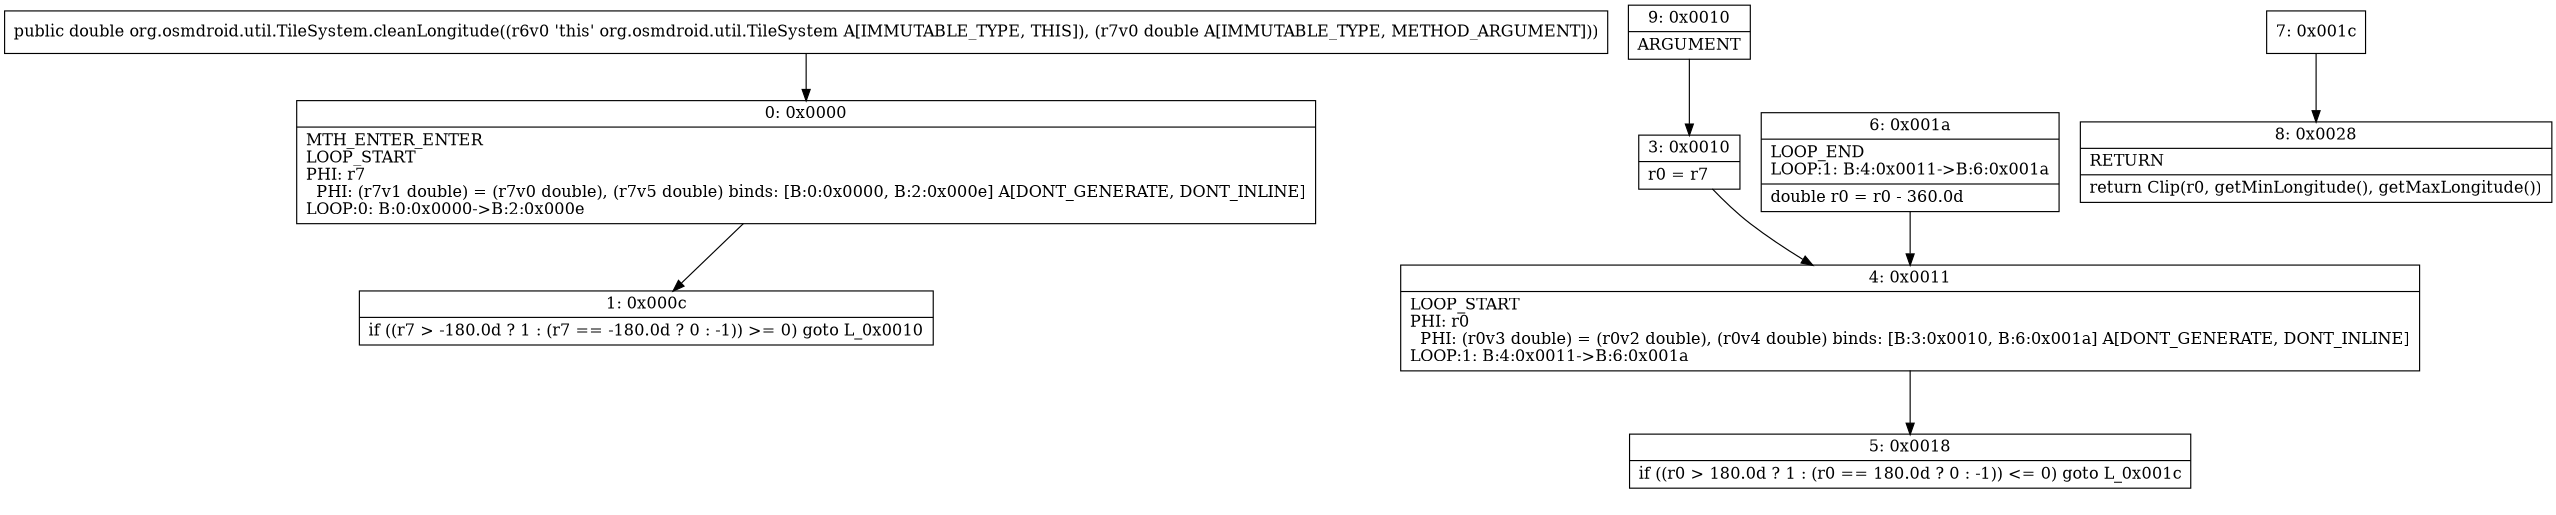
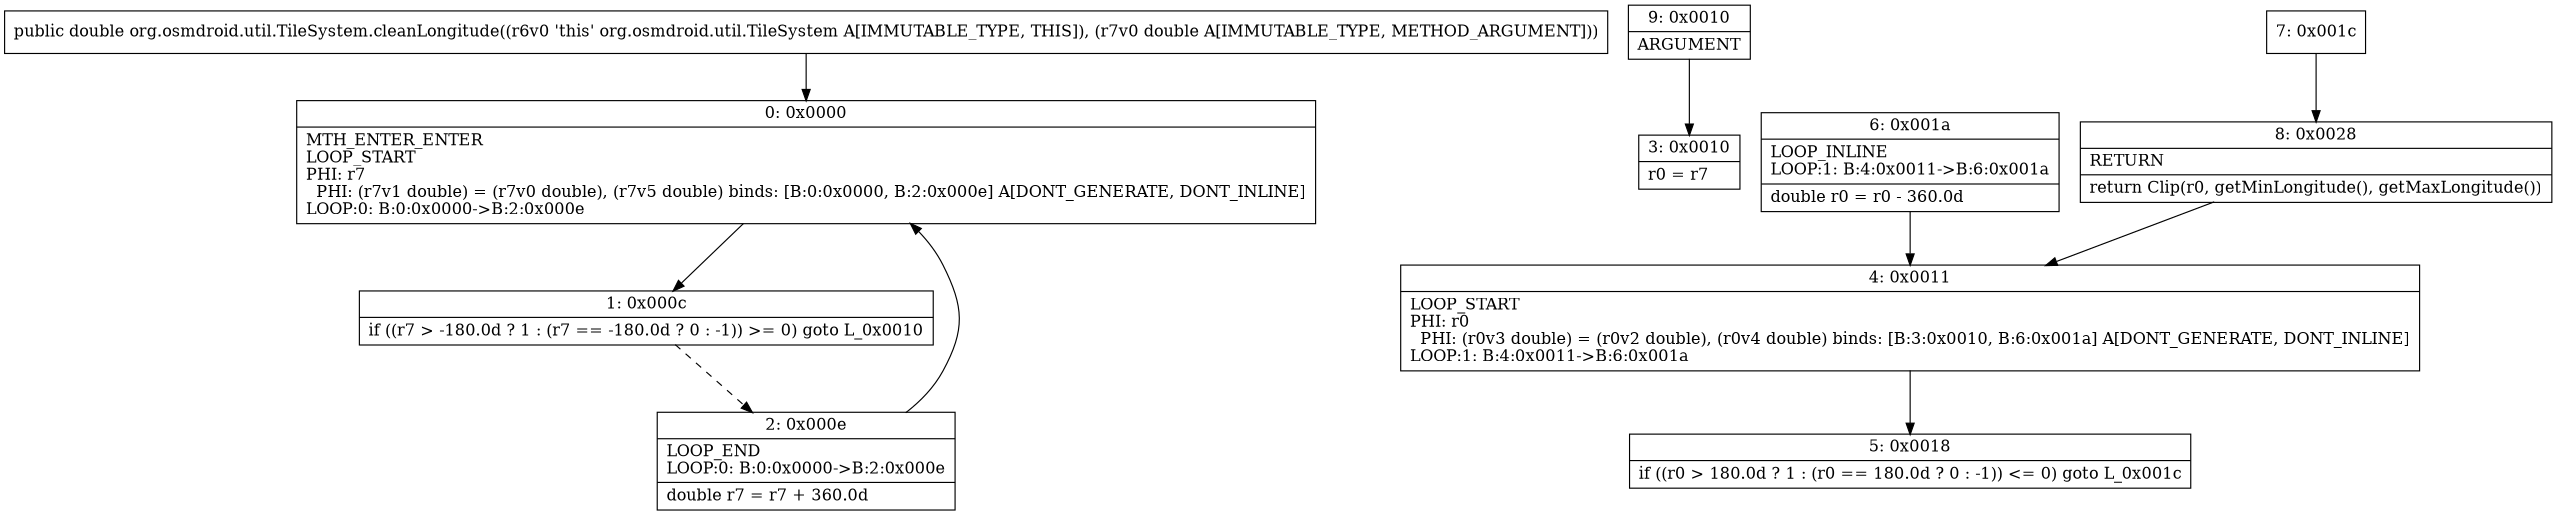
(1818, 152) -> (1830, 152)
(1755, 227) -> (2135, 232)
none -> (806, 461)
